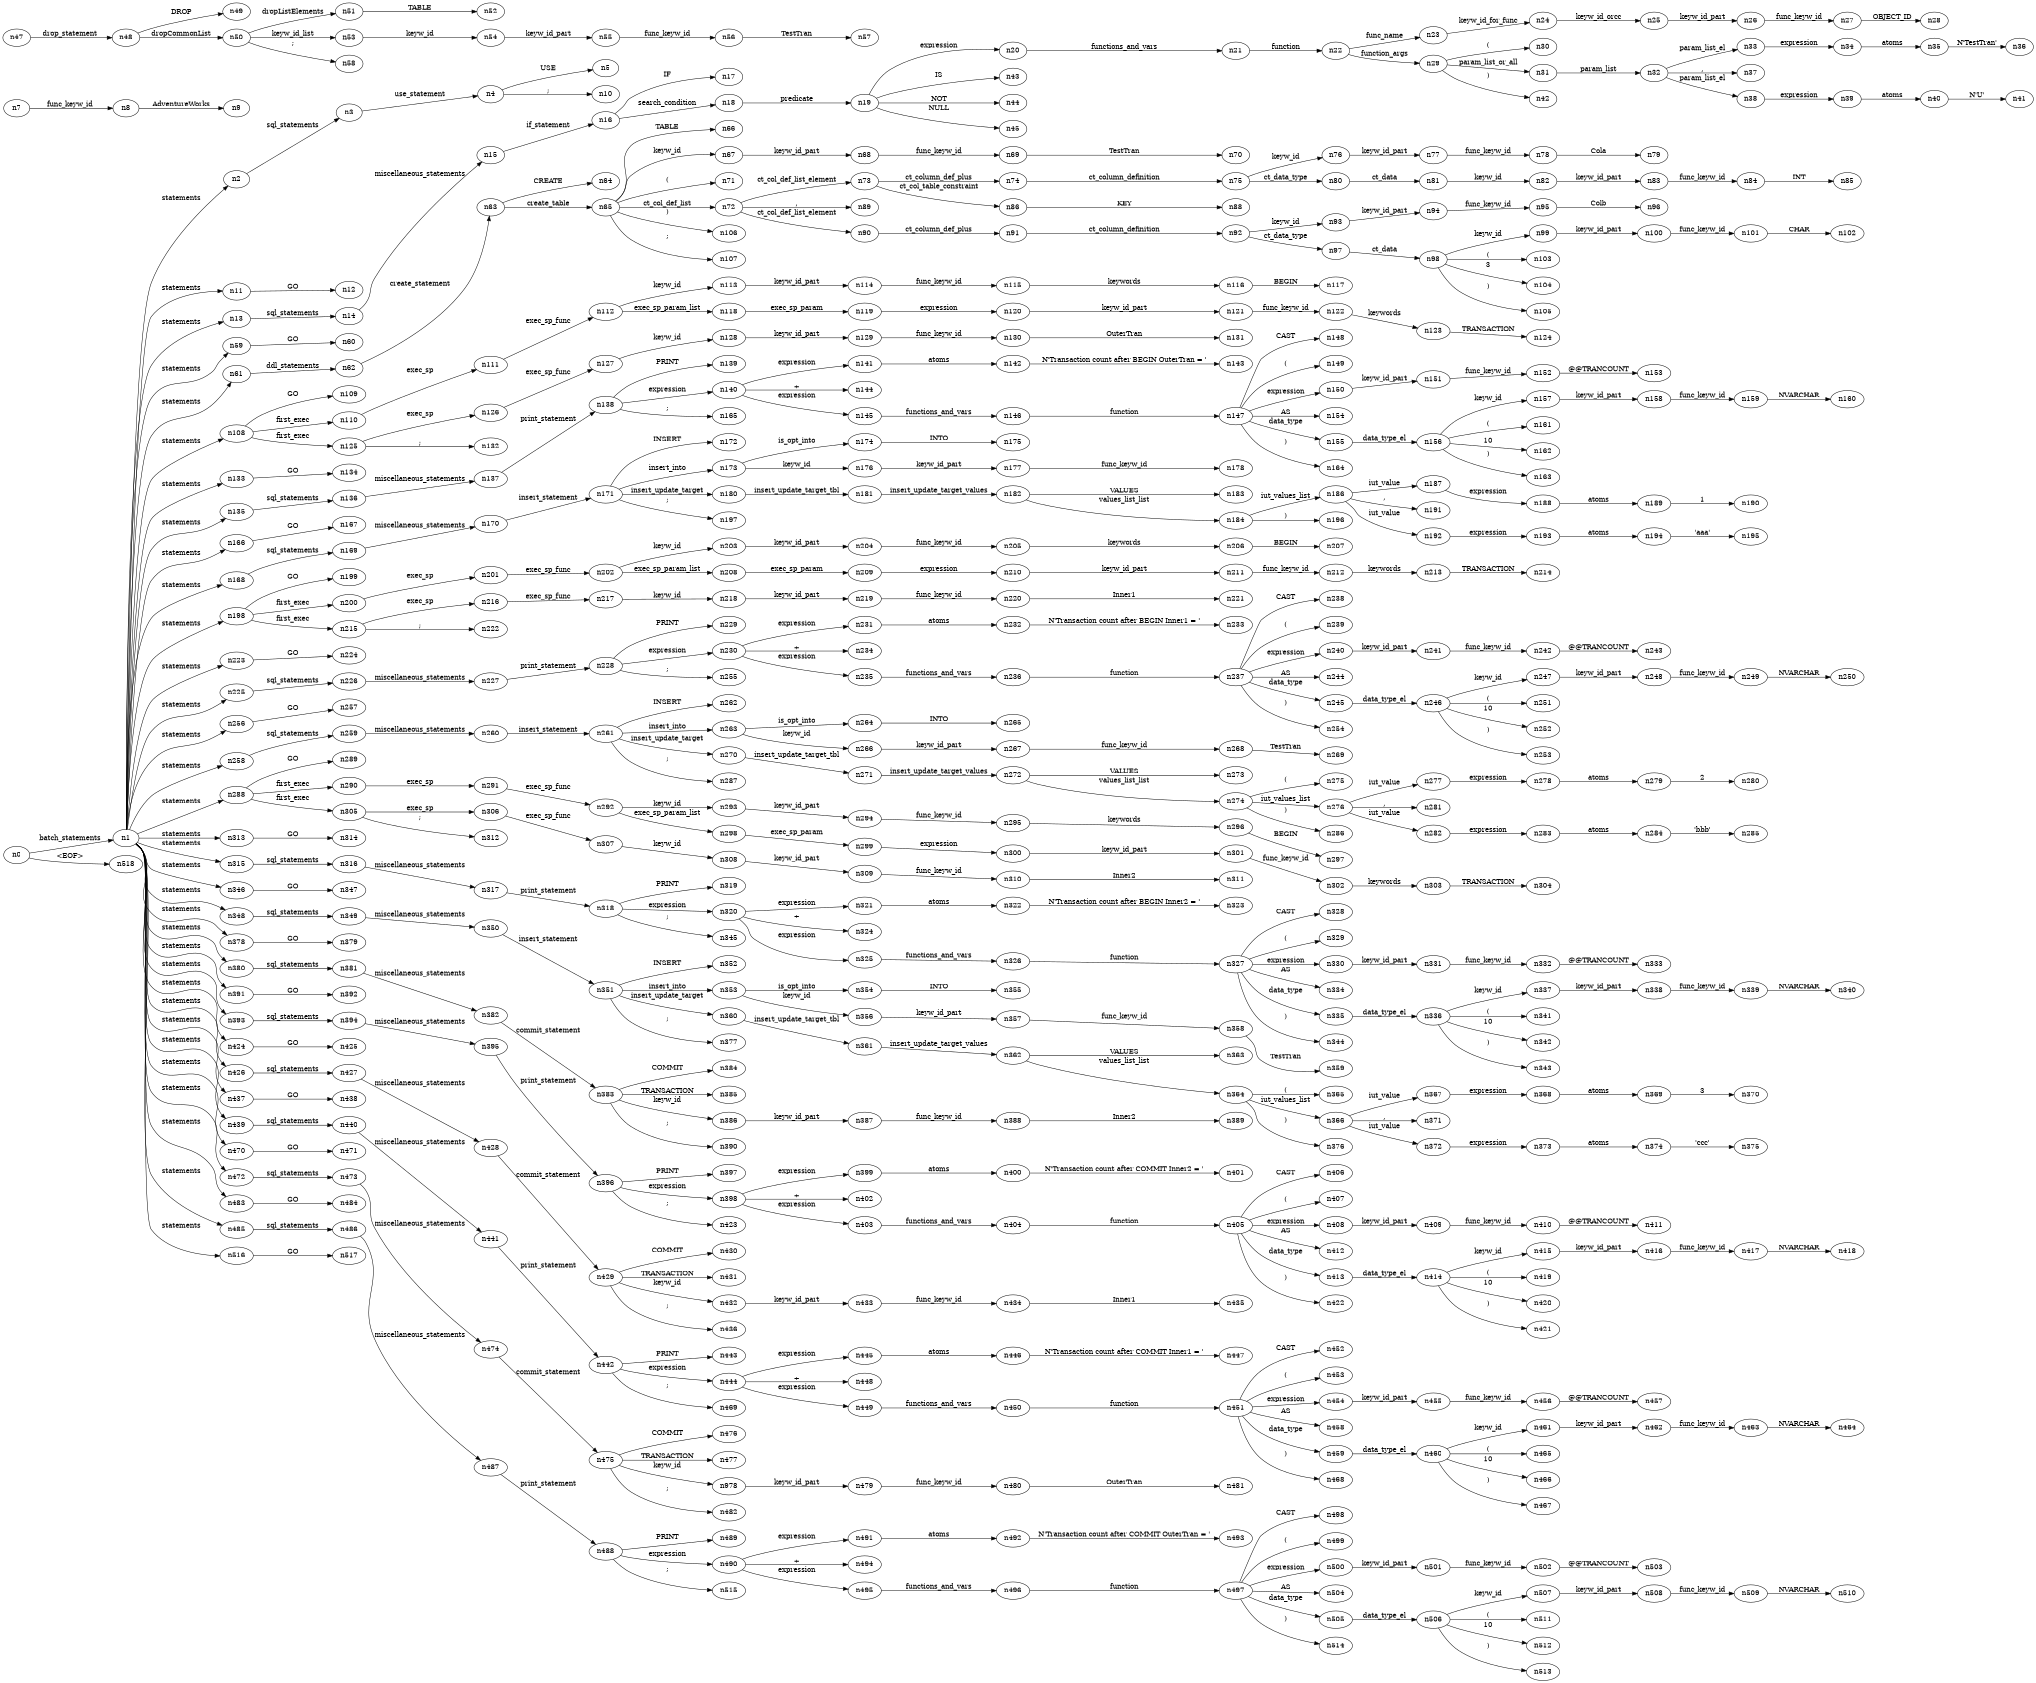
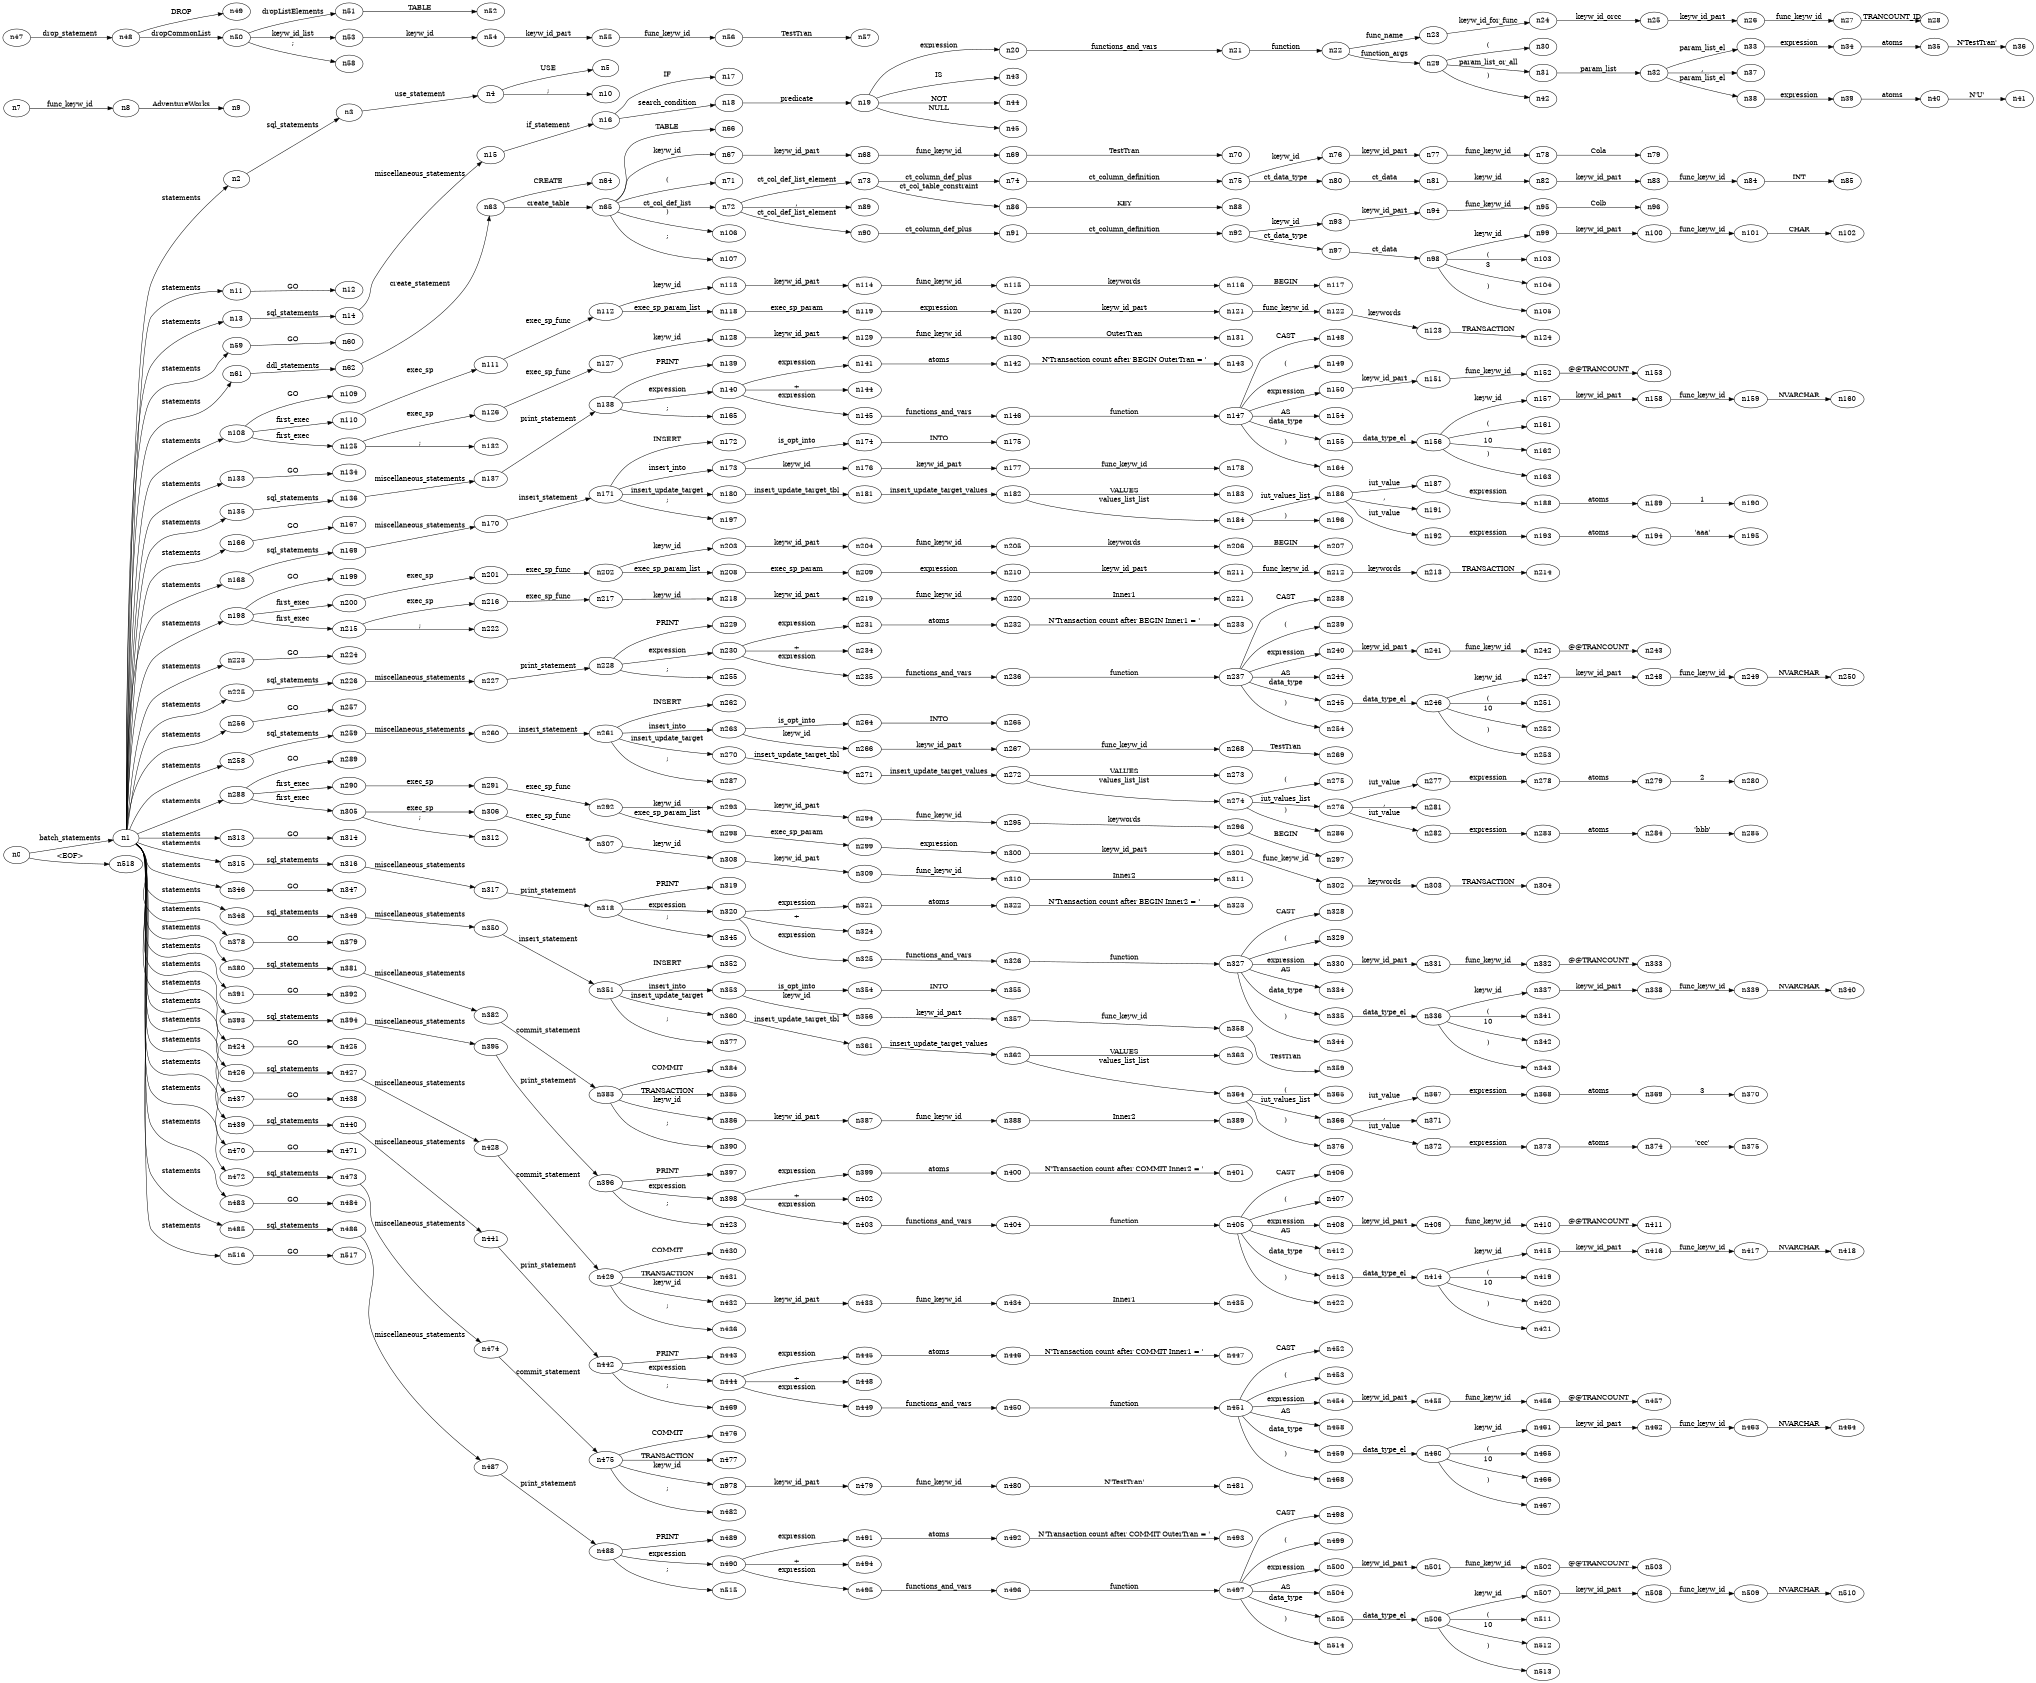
(1892, 17) -> (1892, 17)
(1124, 1483) -> (1124, 1483)
